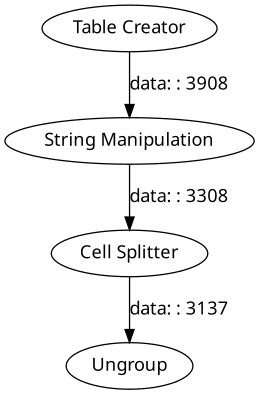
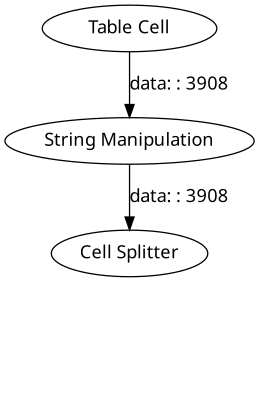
(130, 28) -> (130, 28)
(179, 197) -> (179, 197)
(130, 366) -> none
